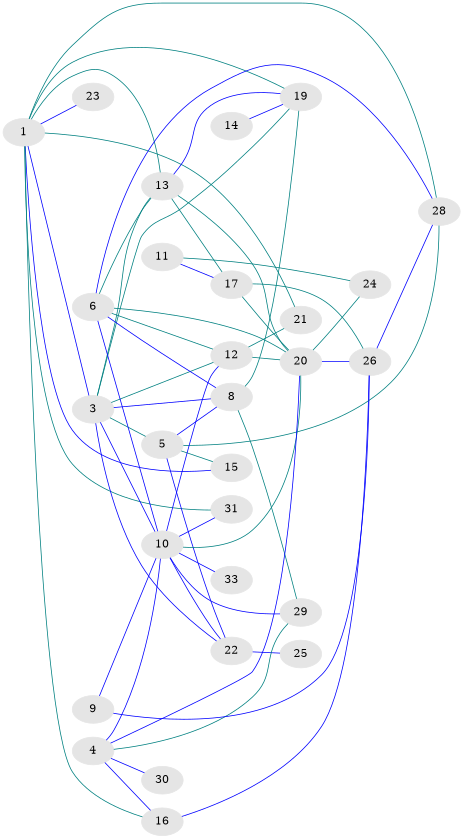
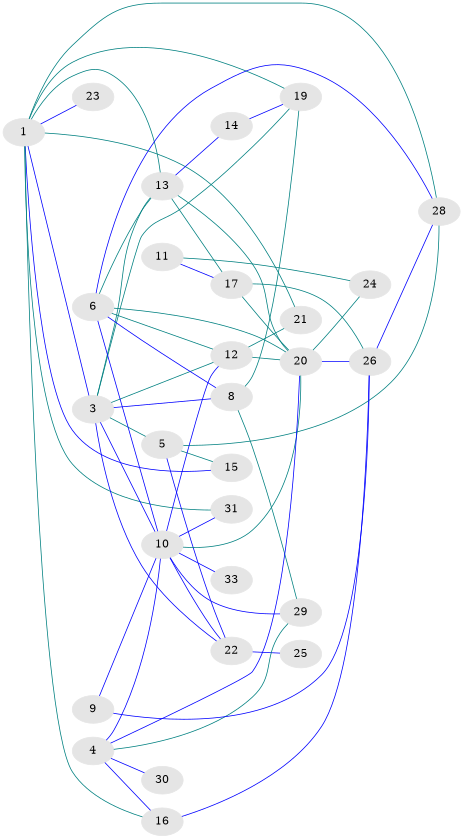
(208, 108) -> (197, 156)
(202, 417) -> none
